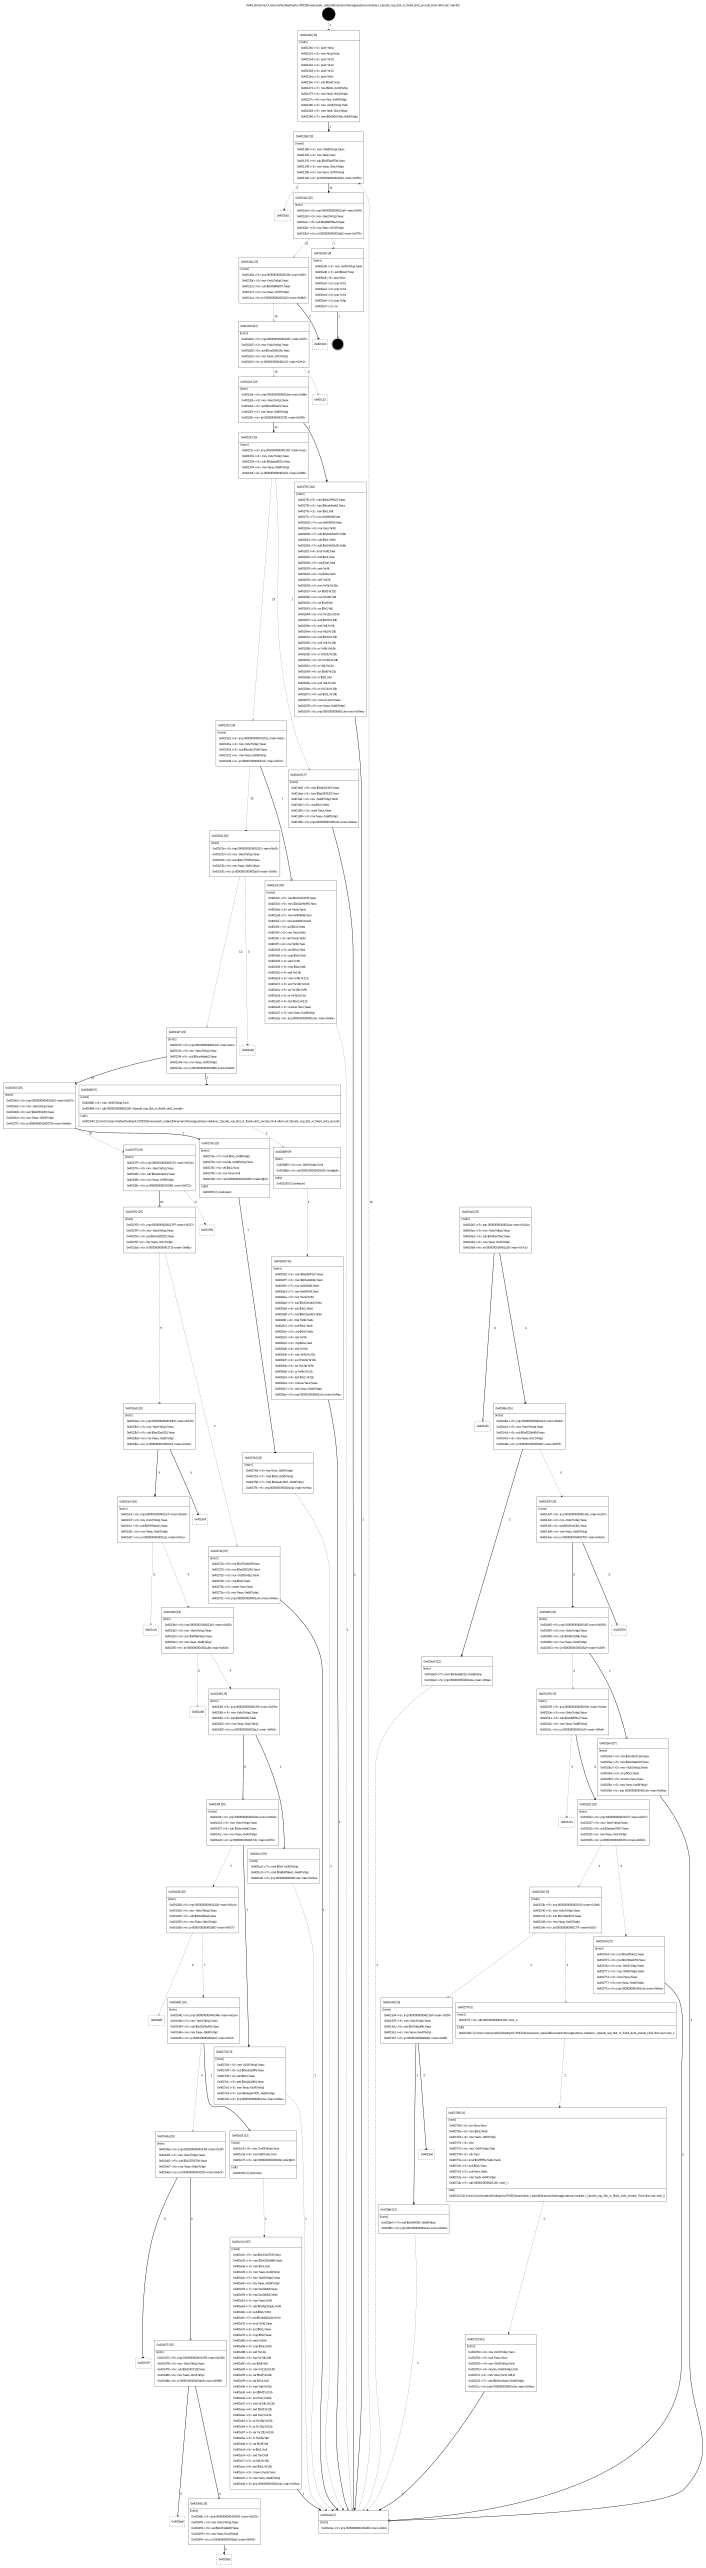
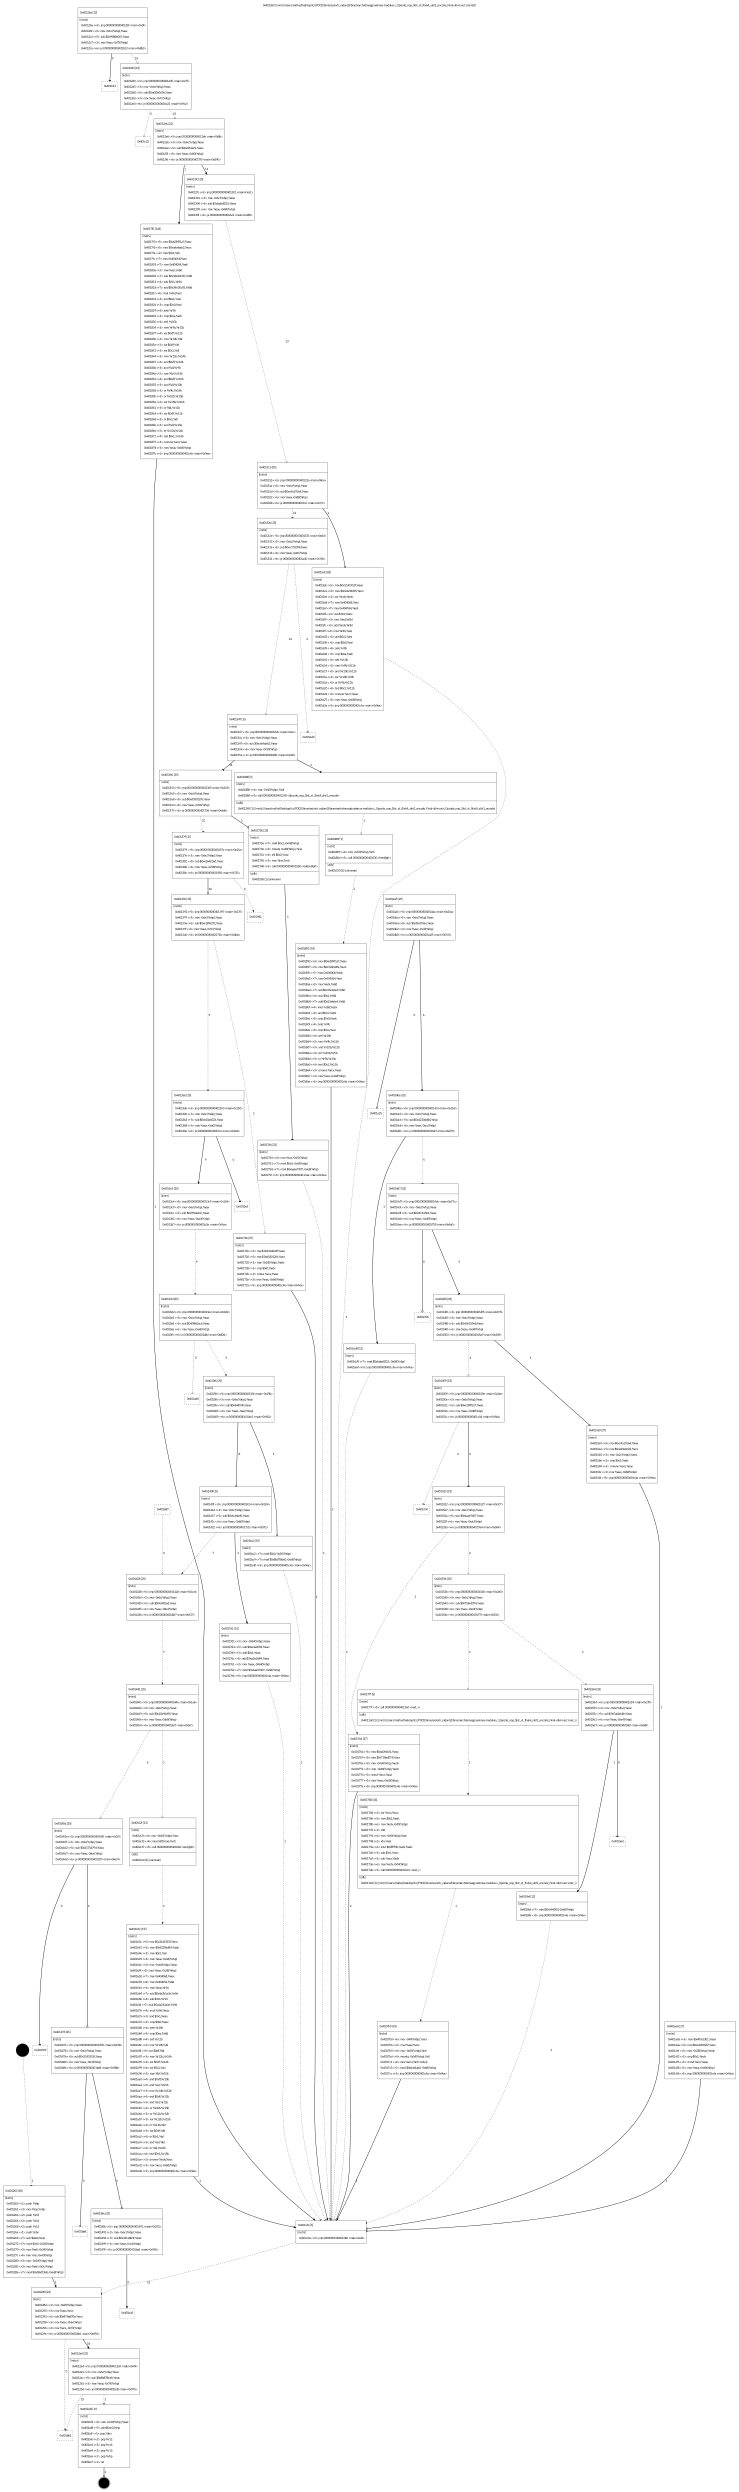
(302, 247) -> (73, 2411)
(278, 626) -> none
(151, 1630) -> none
(176, 1973) -> (162, 1544)
(208, 2099) -> (162, 1773)
